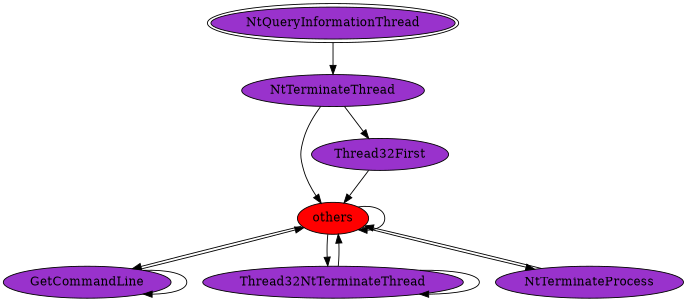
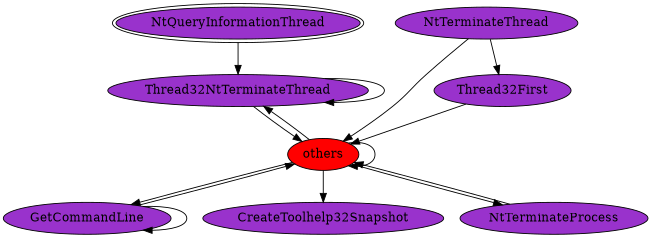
(333, 54) -> (238, 54)
none -> (323, 218)
